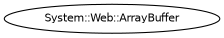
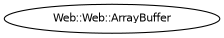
(112, 19) -> (112, 19)
